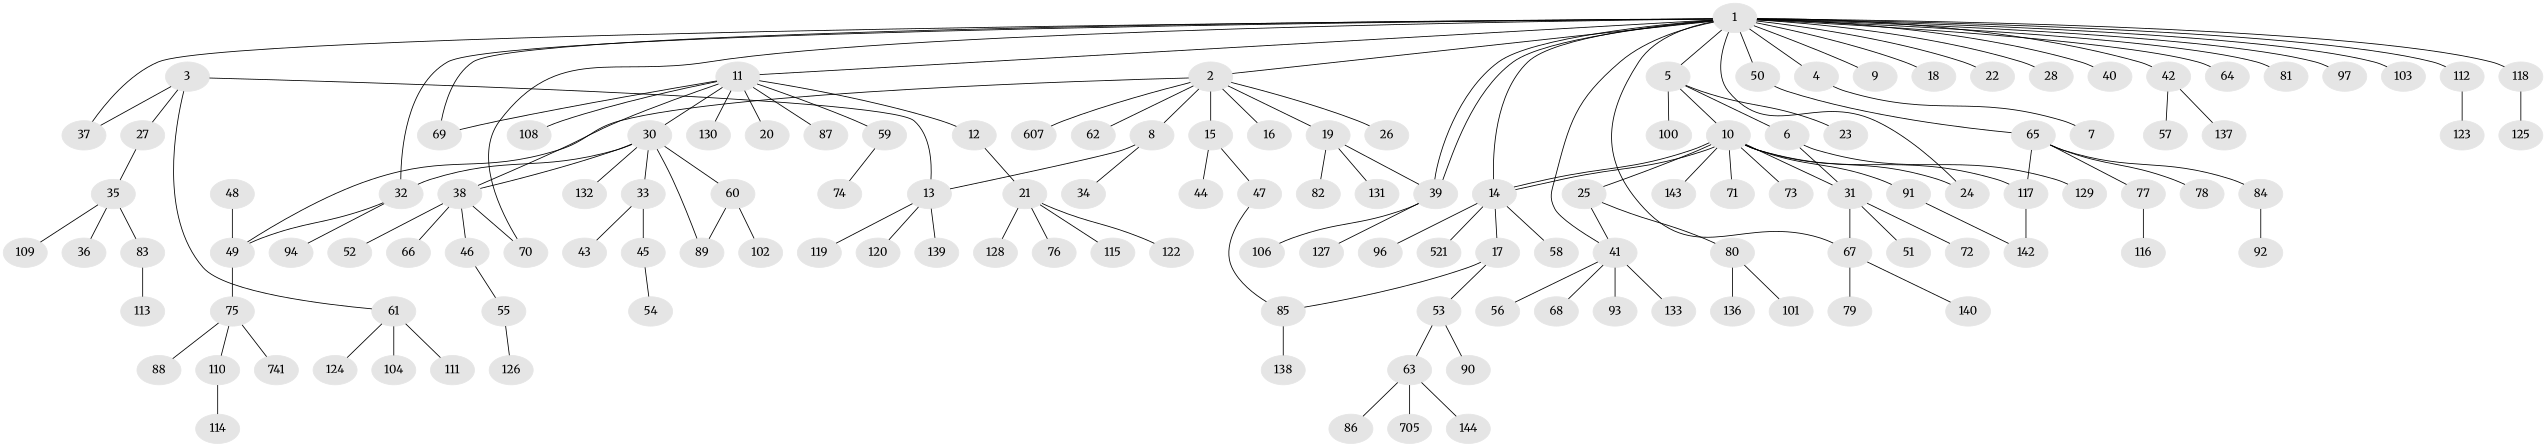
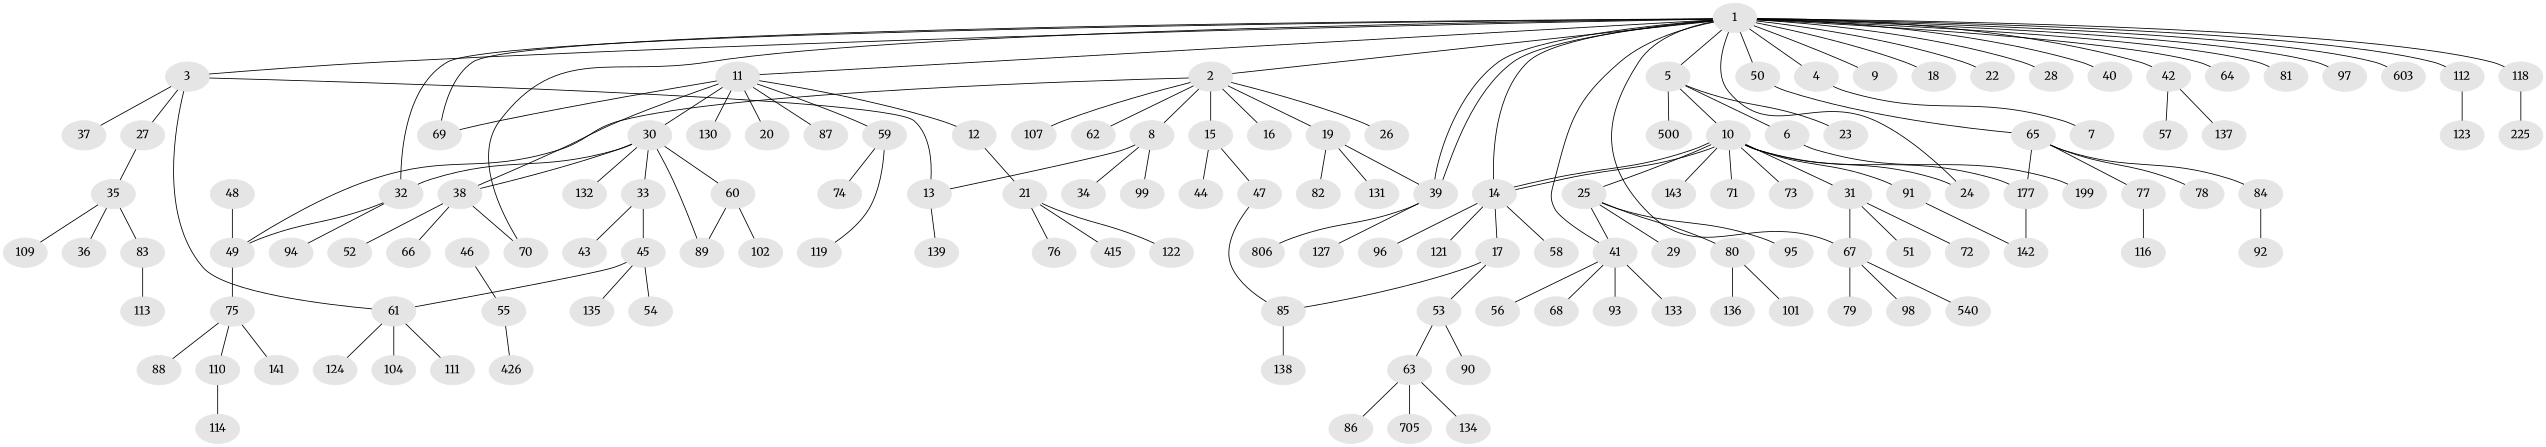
(726, 33) -> (848, 42)
(2403, 77) -> (2403, 77)
(529, 135) -> none
(1034, 135) -> (1034, 135)
(1669, 135) -> (1669, 135)
(2521, 135) -> (2521, 135)
(1825, 171) -> none
none -> (1142, 194)
(2026, 194) -> (2026, 194)
(2085, 194) -> (2085, 194)
(463, 223) -> none
(874, 223) -> (872, 203)
(878, 253) -> none
(995, 253) -> none
(1113, 253) -> (1113, 253)
(1262, 253) -> (1262, 253)
(1439, 253) -> (1439, 253)
none -> (1674, 253)
none -> (1791, 253)
none -> (521, 287)
none -> (592, 311)
none -> (1909, 311)
(1968, 311) -> (1968, 311)
(276, 370) -> (276, 370)
(511, 370) -> (511, 370)
(1468, 429) -> (1468, 429)
